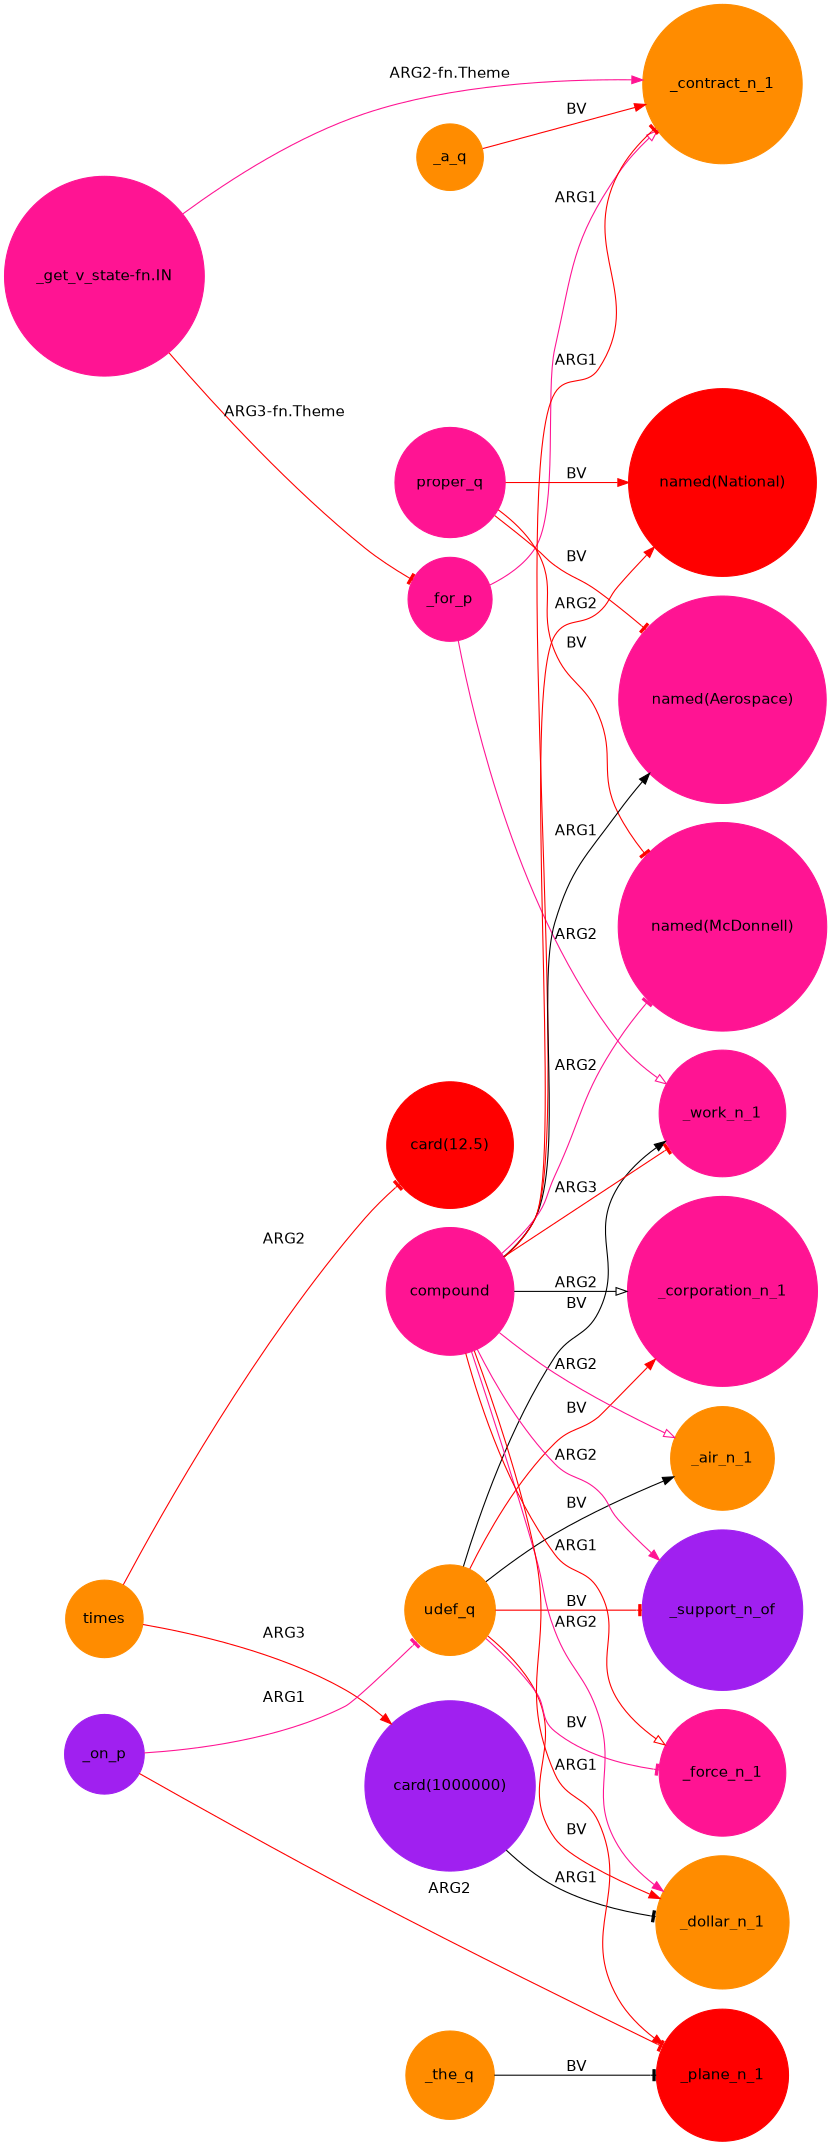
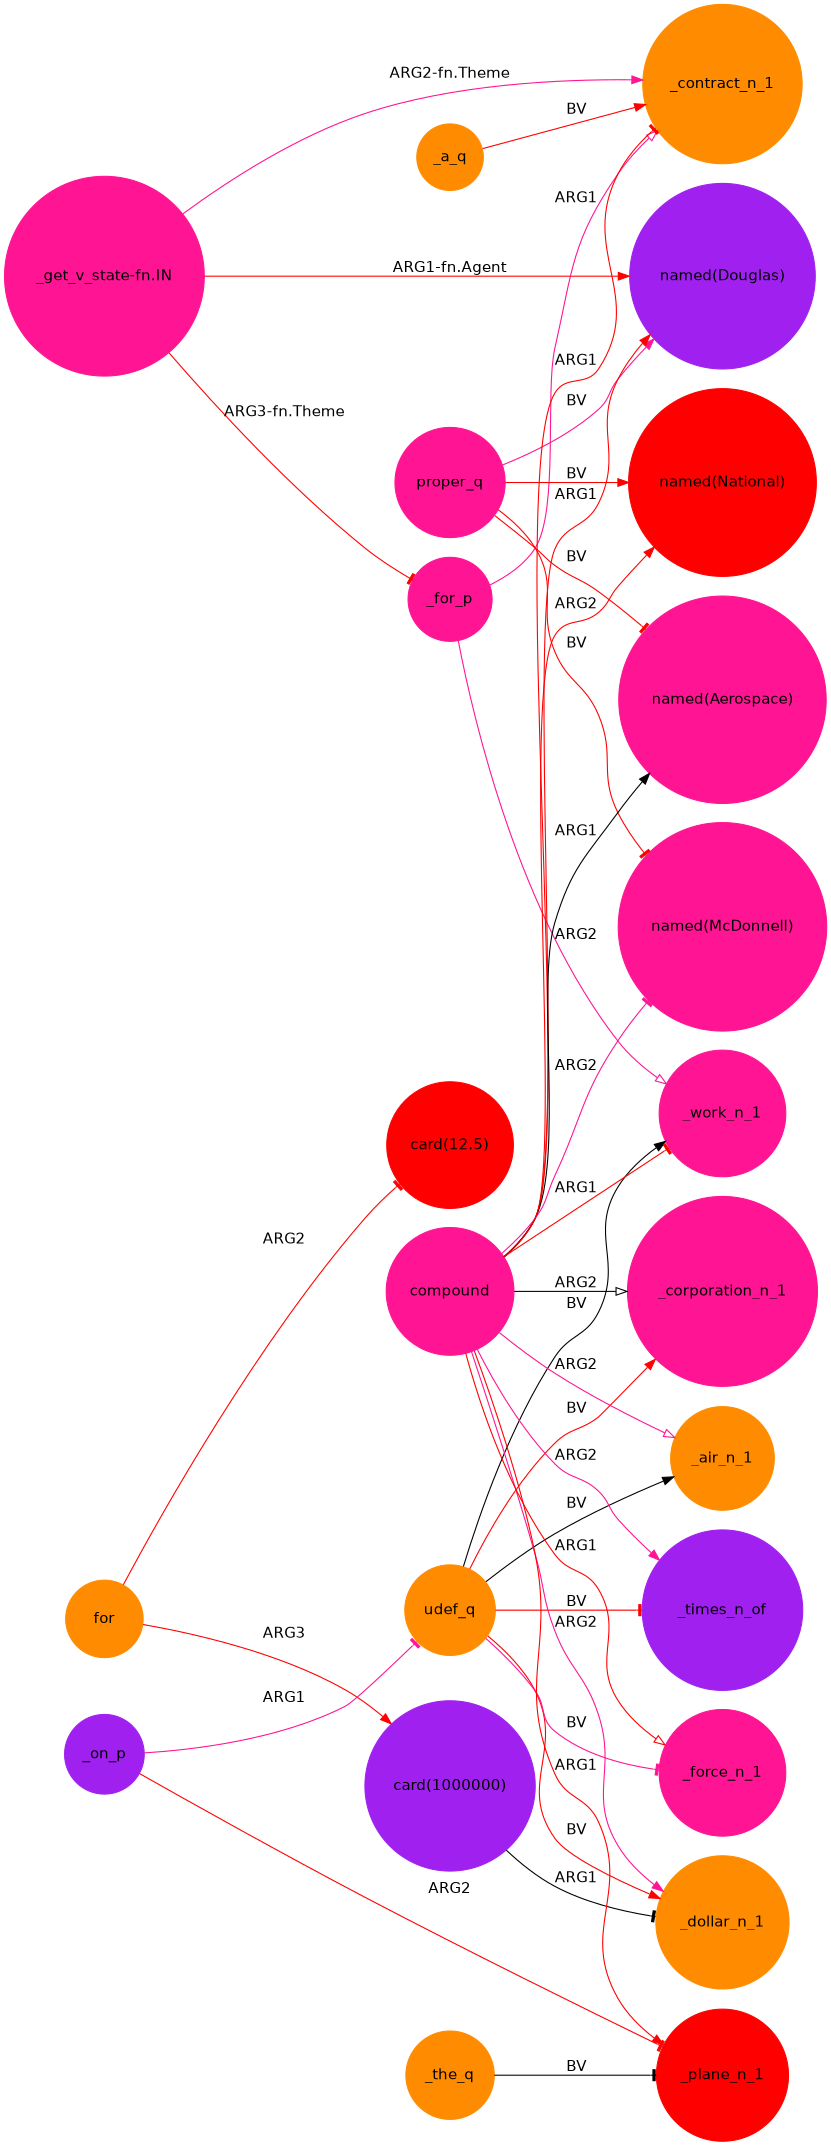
none -> (722, 276)
(577, 1188) -> (577, 1188)
(722, 1610) -> (722, 1610)
(104, 1619) -> (104, 1619)
